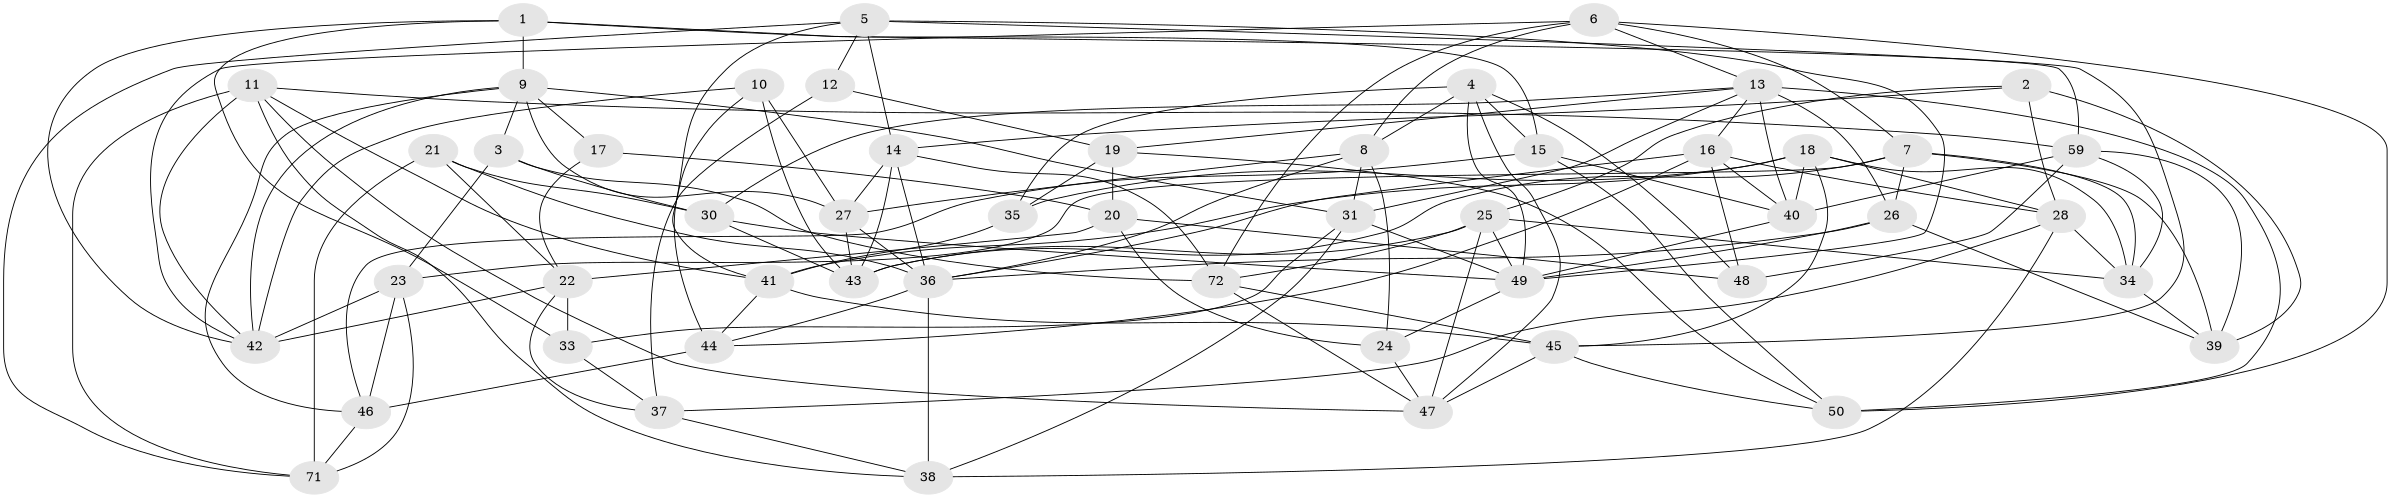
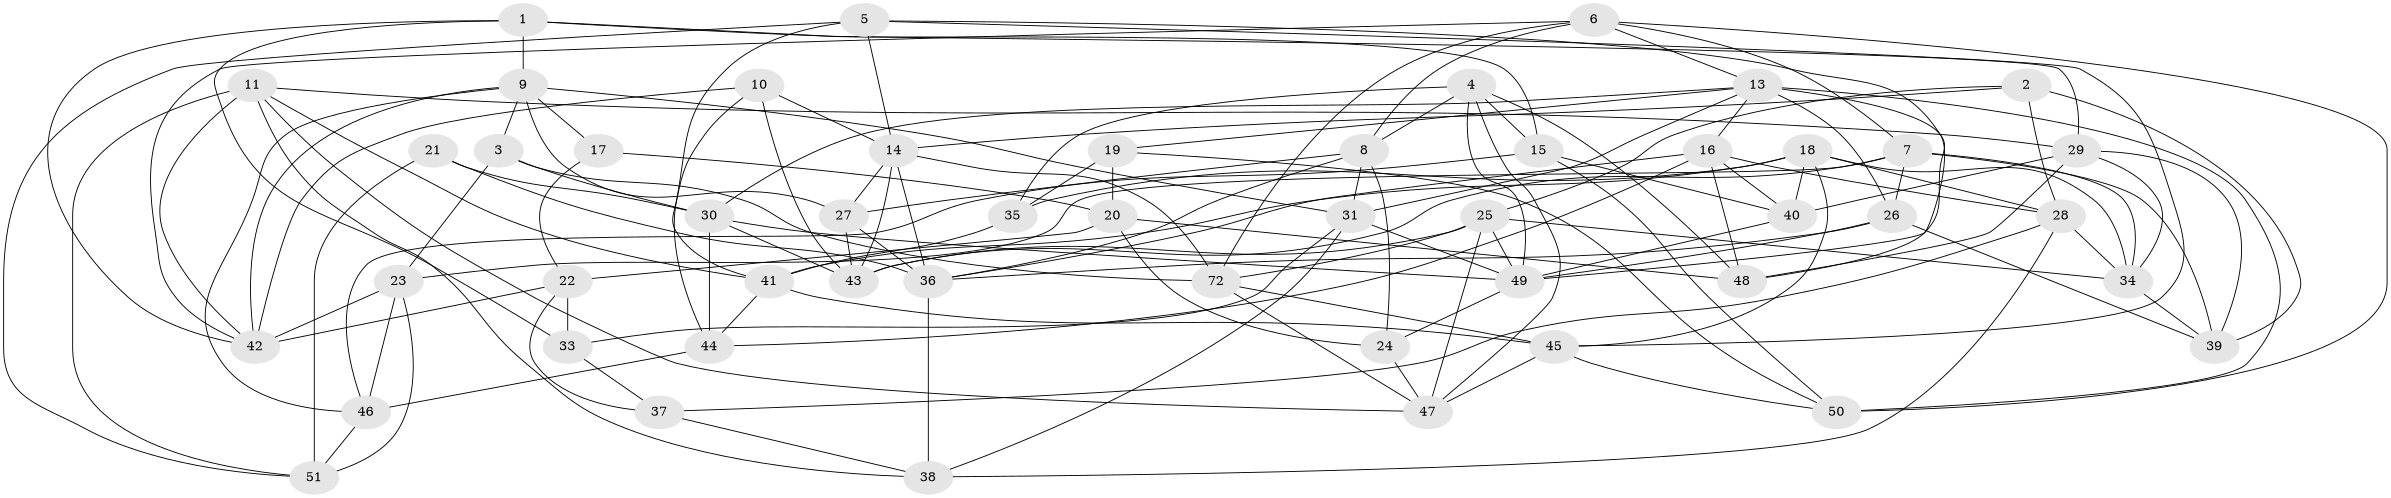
(830, 85) -> none
(802, 151) -> (848, 128)
(2076, 151) -> (2076, 151)
(1771, 152) -> (1920, 121)
(490, 206) -> none
(820, 317) -> (709, 282)
(314, 478) -> (314, 478)
